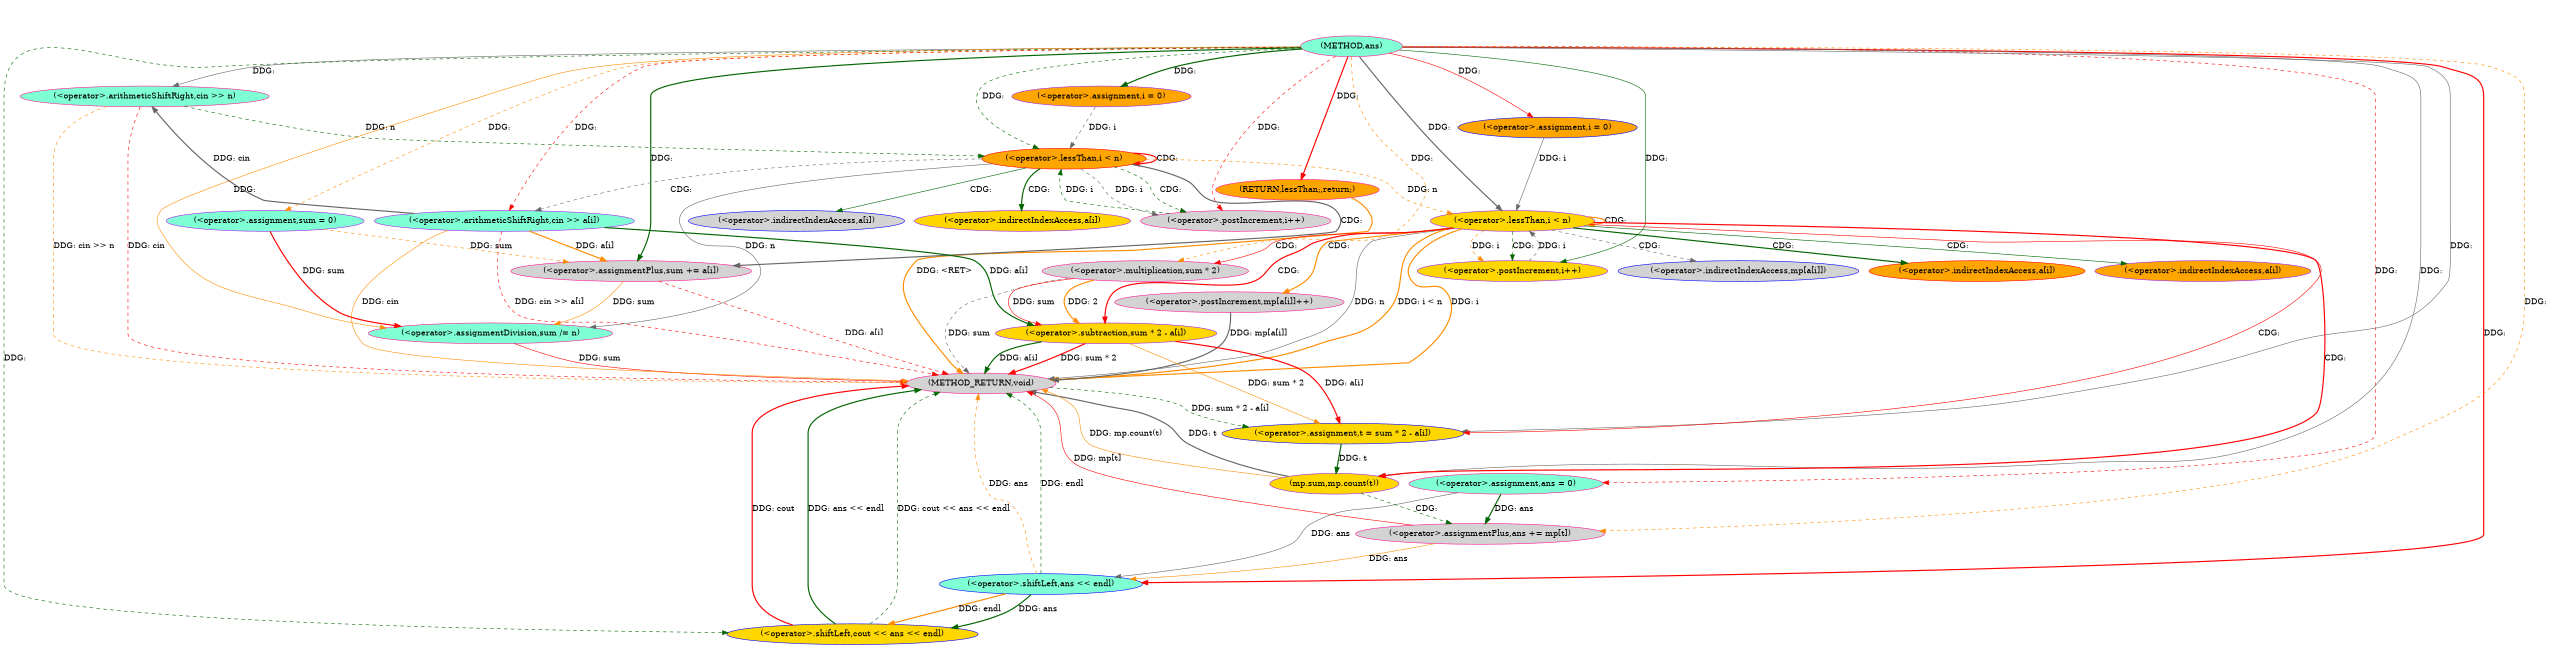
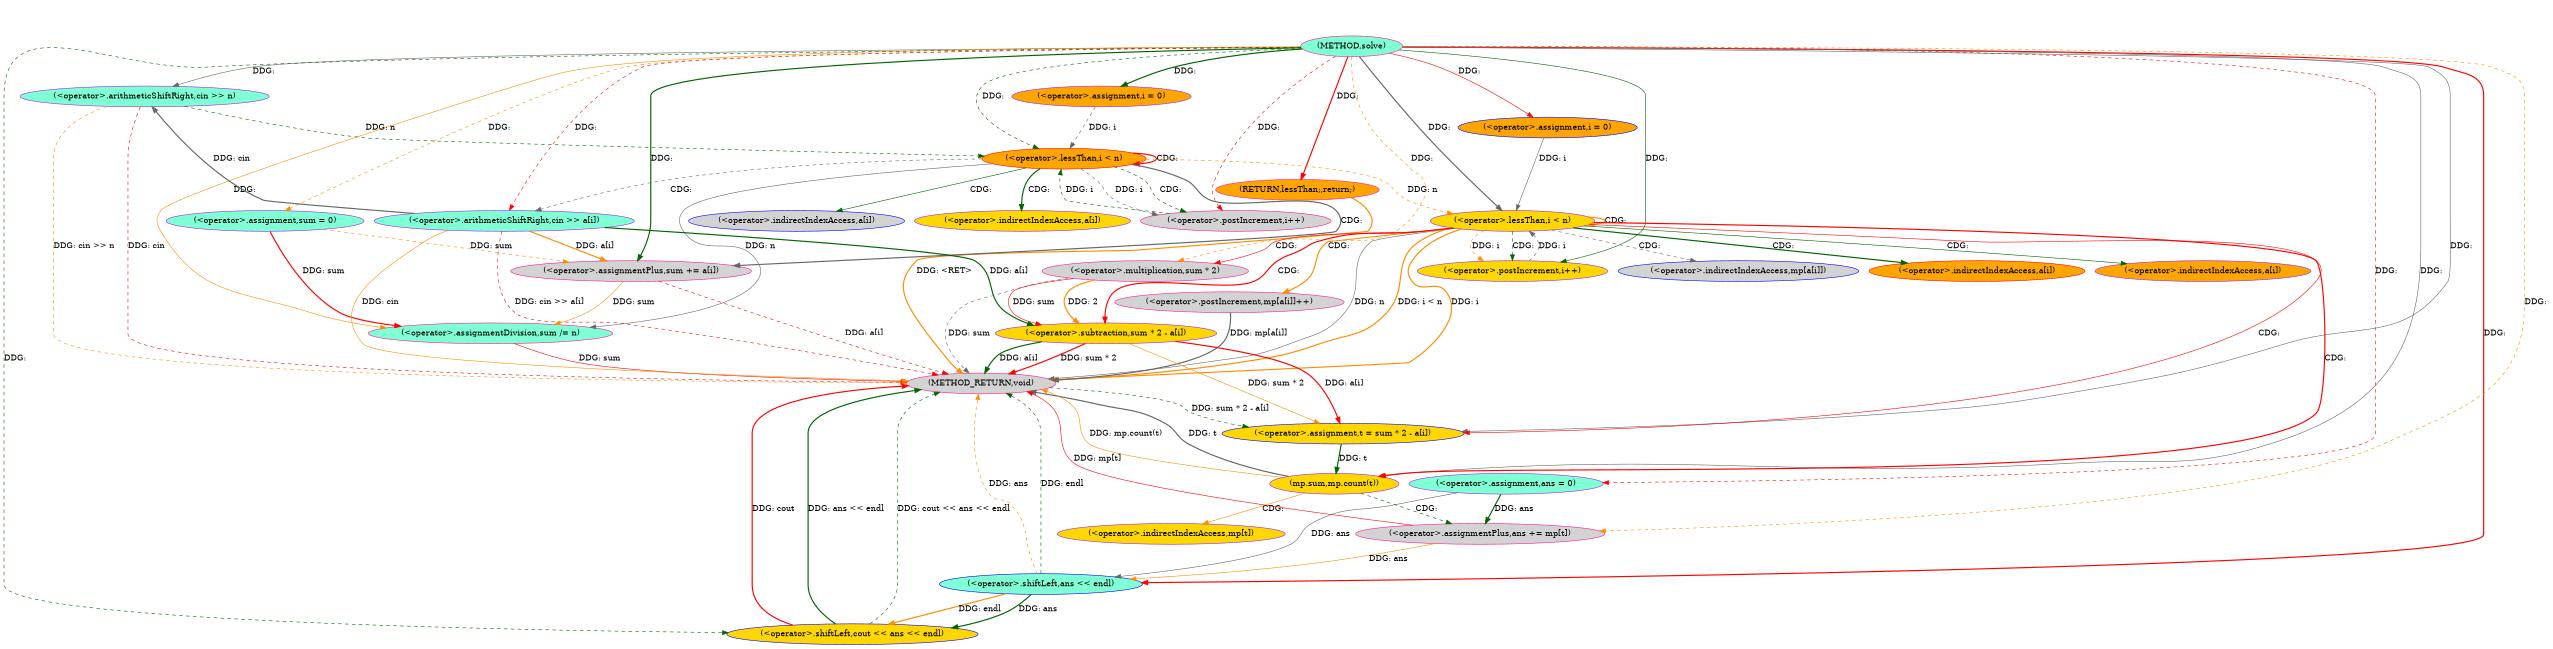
(1352, 46) -> (1352, 46)
(145, 96) -> (145, 96)
(1506, 484) -> (1506, 484)
none -> (1171, 534)
